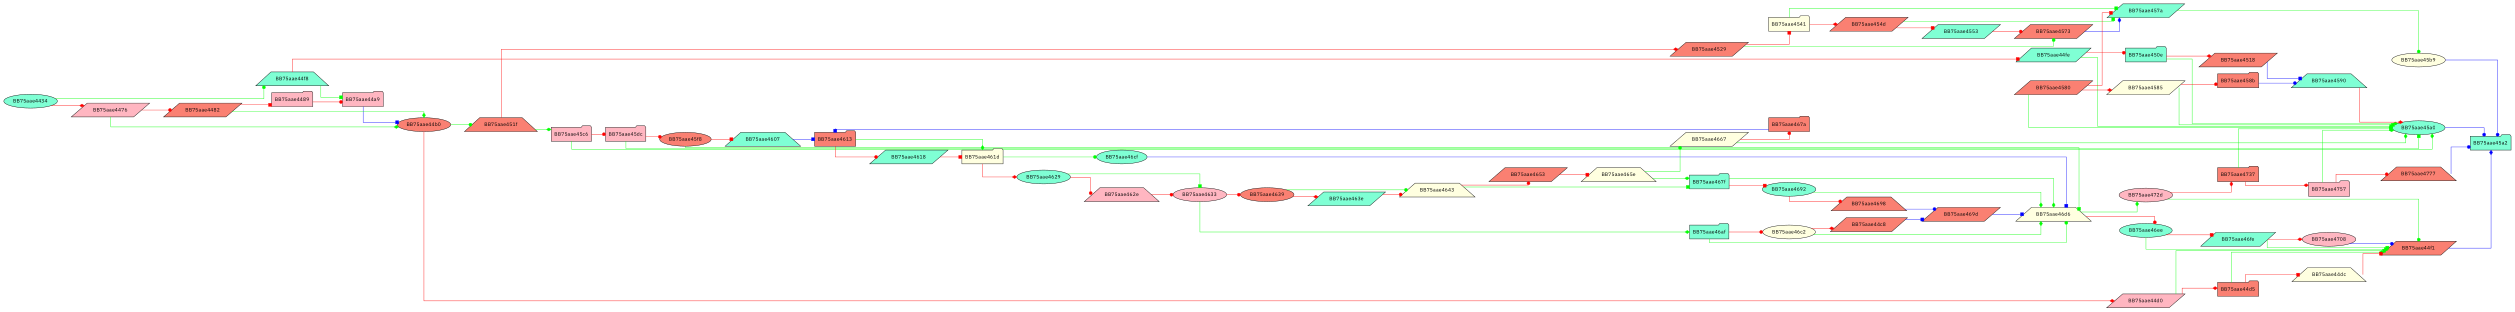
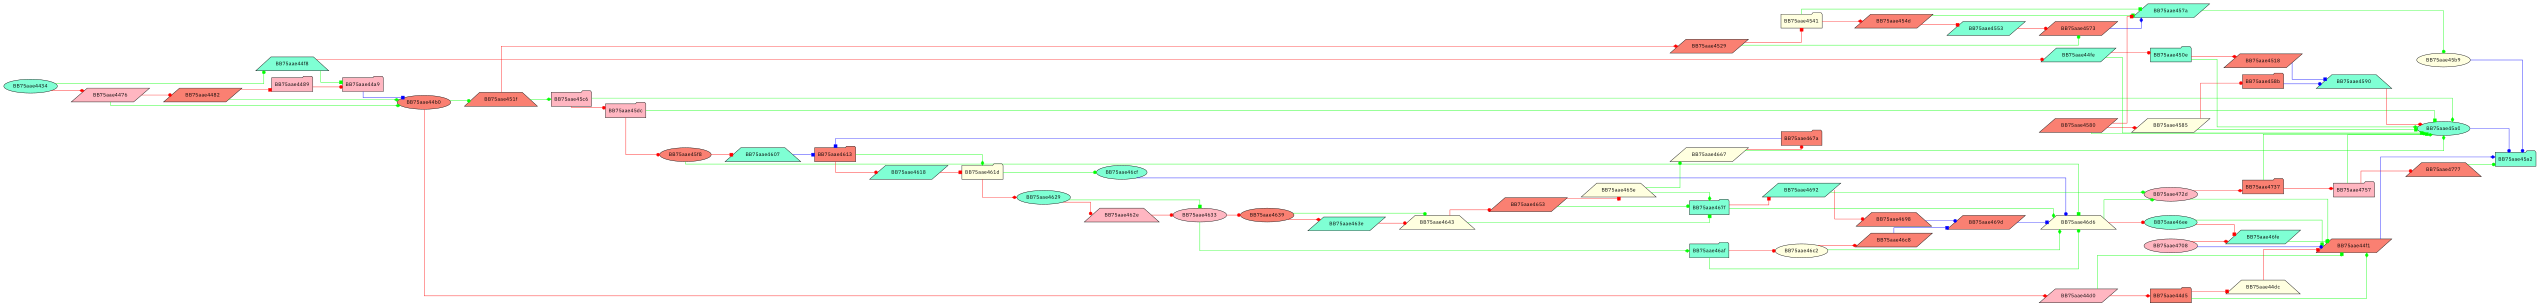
(1147, 59) -> (1178, 59)
(2451, 152) -> (2480, 164)
(1630, 157) -> (1619, 178)
(1789, 189) -> (1802, 190)
(1932, 192) -> (1986, 192)
none -> (1622, 206)
(1869, 225) -> (1894, 240)
(2283, 239) -> (2207, 241)
